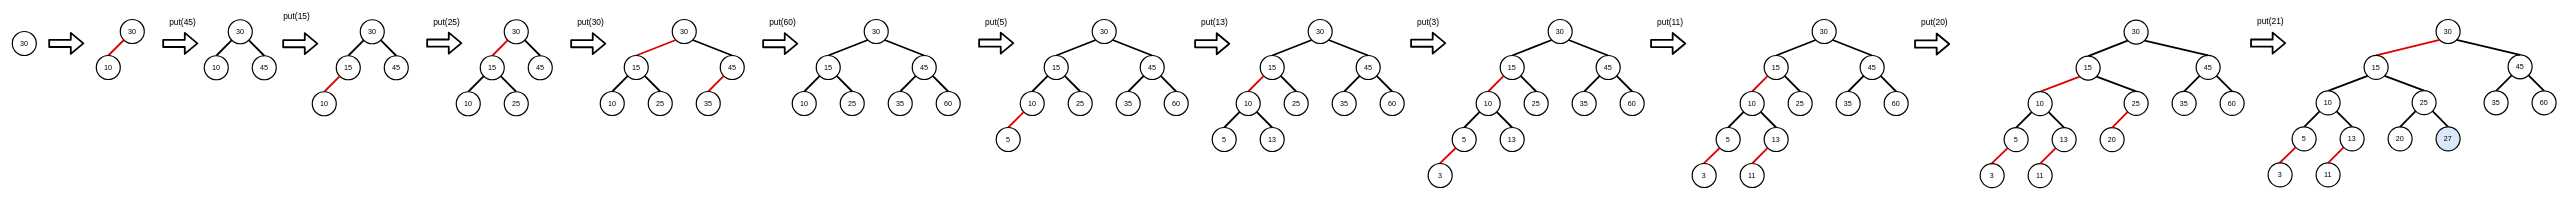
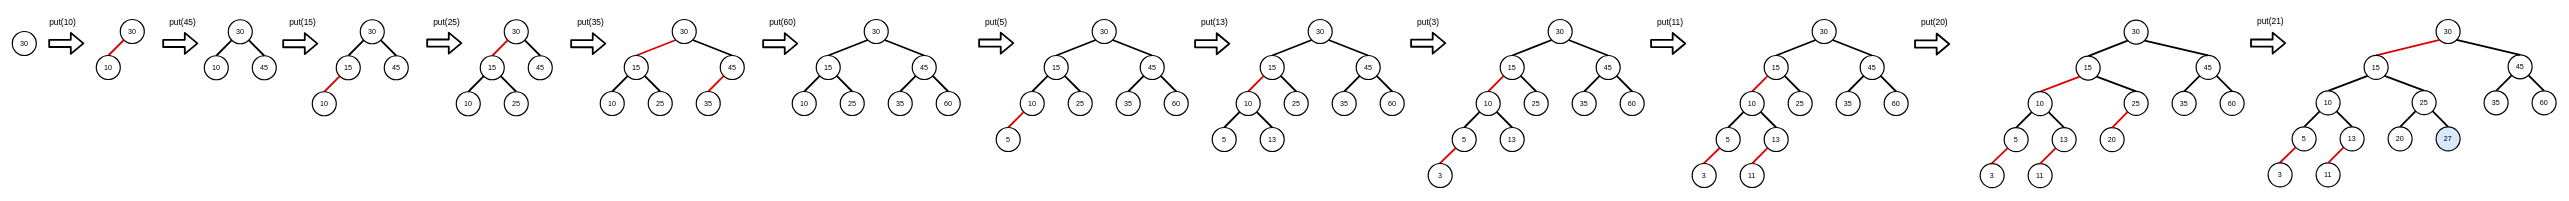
(297, 17) -> (303, 23)
(592, 22) -> (592, 22)
none -> (63, 23)
